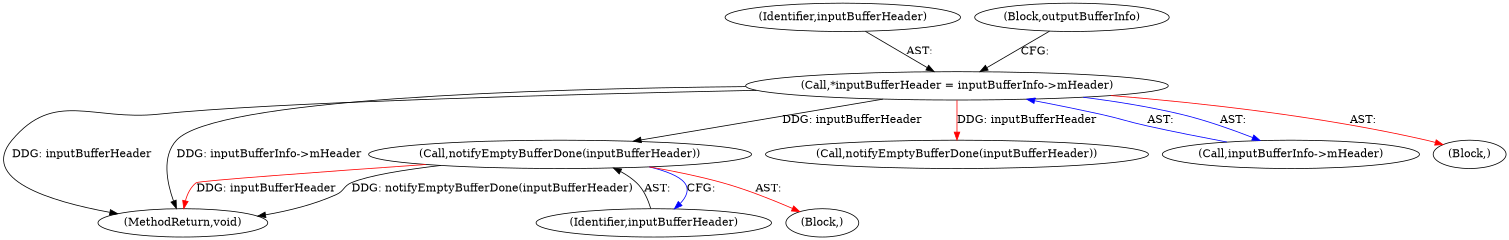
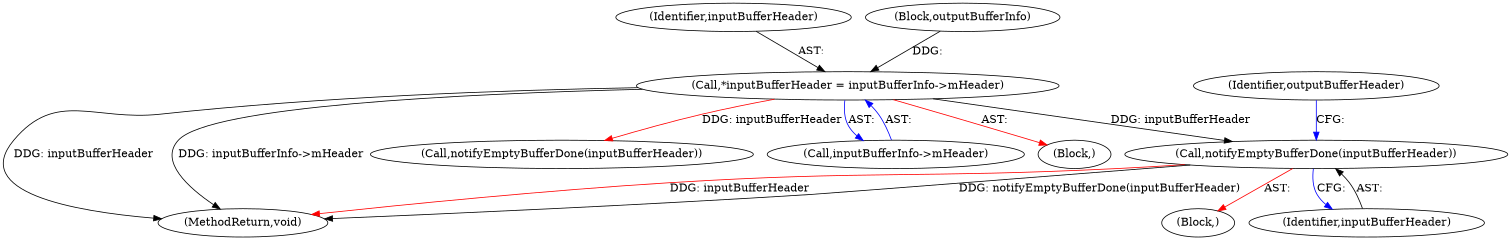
(1037, 52) -> (929, 52)
none -> (1316, 86)
